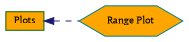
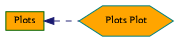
(131, 21) -> (126, 21)
